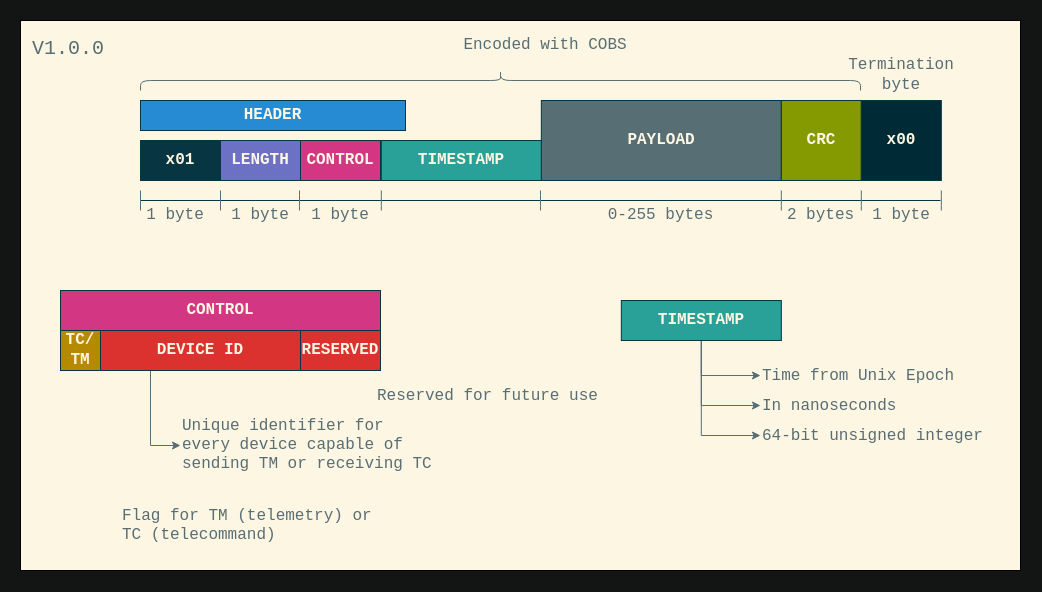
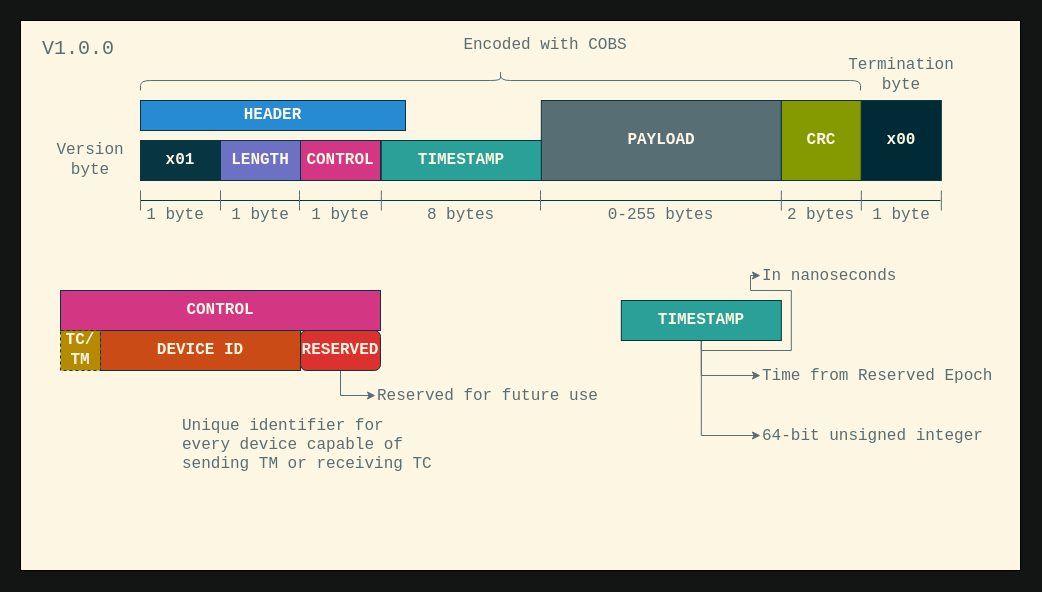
(71, 46) -> (81, 46)
none -> (91, 161)
none -> (461, 216)
(81, 351) -> (81, 351)
(201, 351) -> (201, 351)
(341, 351) -> (341, 351)
(842, 377) -> (862, 377)
none -> (342, 396)
(886, 406) -> (886, 276)
(151, 420) -> none
(251, 526) -> none
